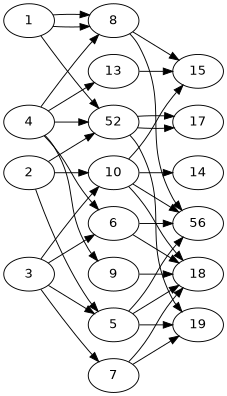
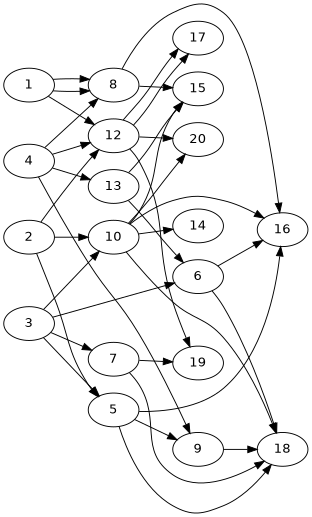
(114, 122) -> (114, 136)
none -> (198, 140)
(75, 179) -> (152, 226)
(198, 223) -> (283, 230)
(149, 325) -> (157, 430)
